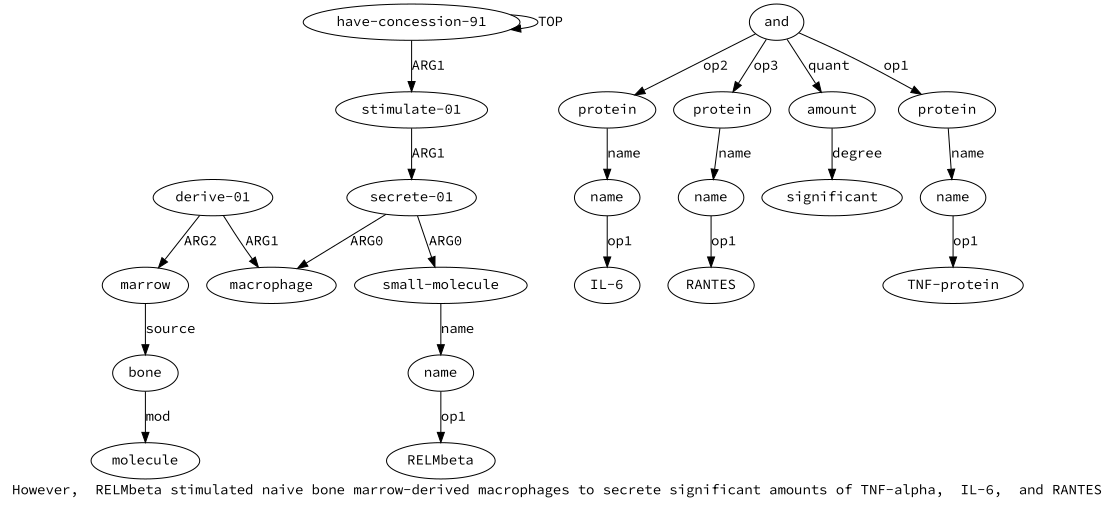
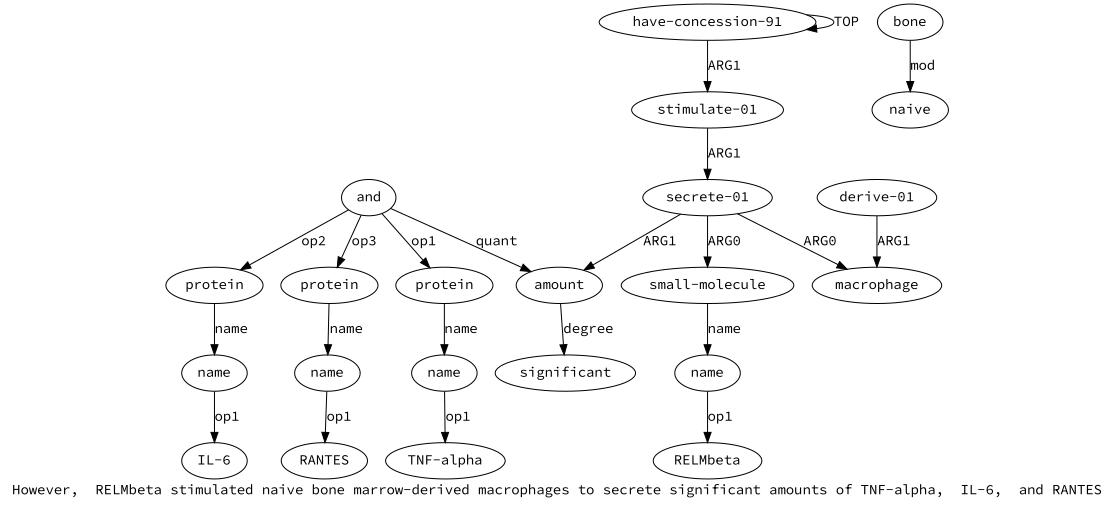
none -> (637, 240)
(145, 285) -> none
(953, 285) -> (445, 461)
(145, 461) -> (910, 110)
